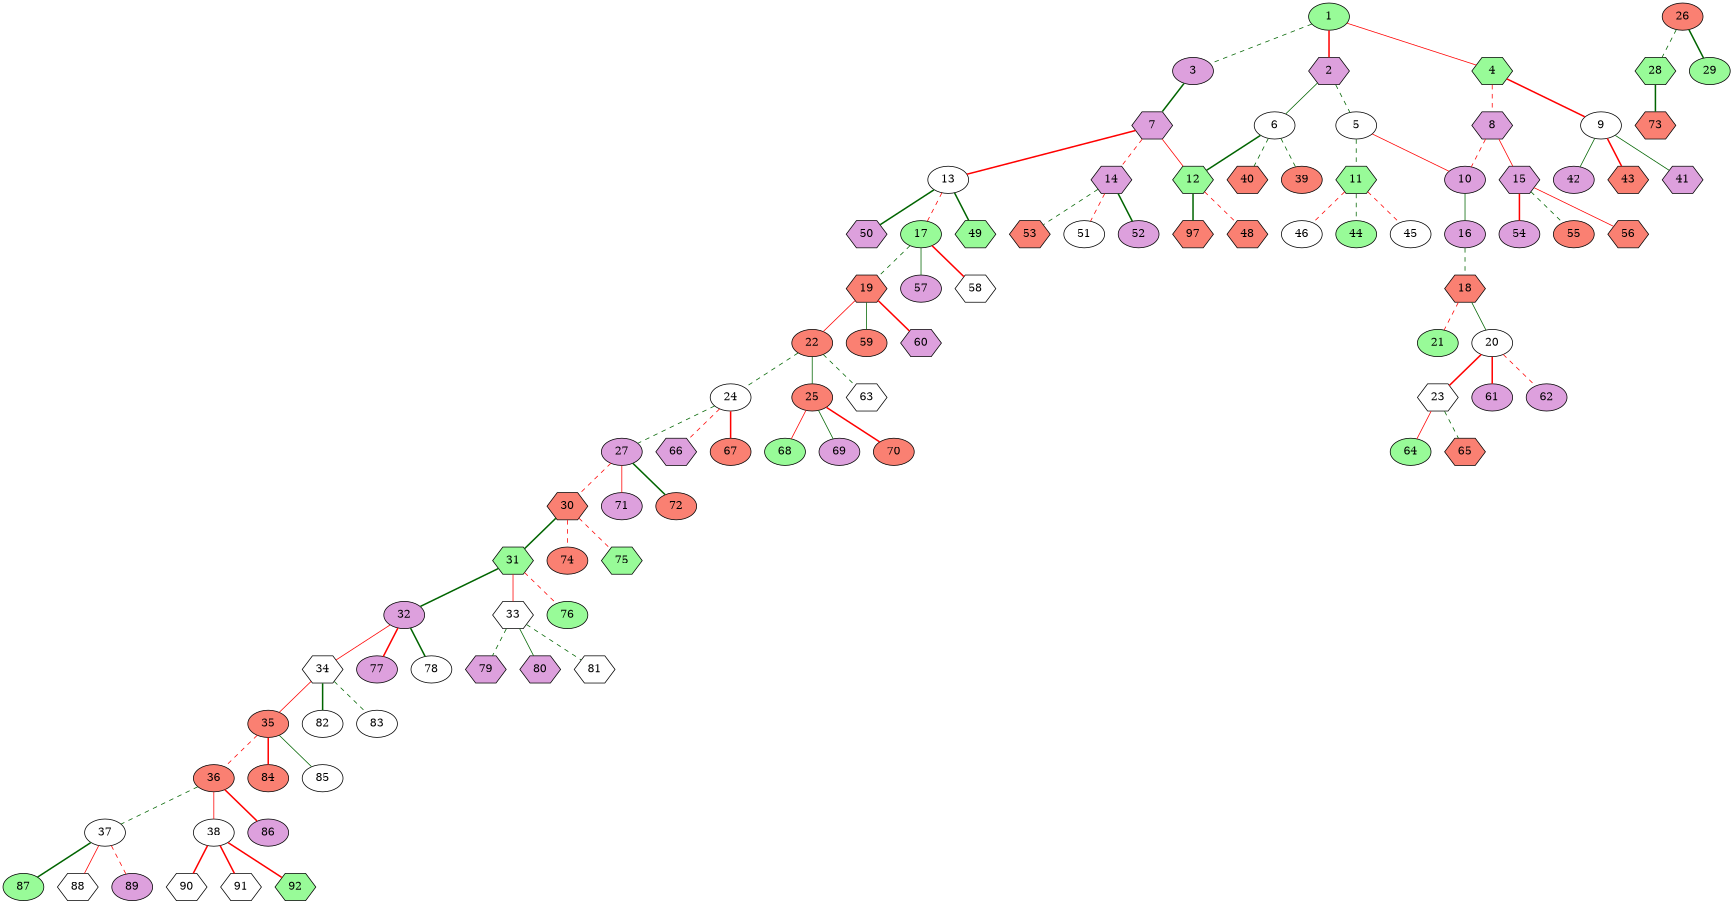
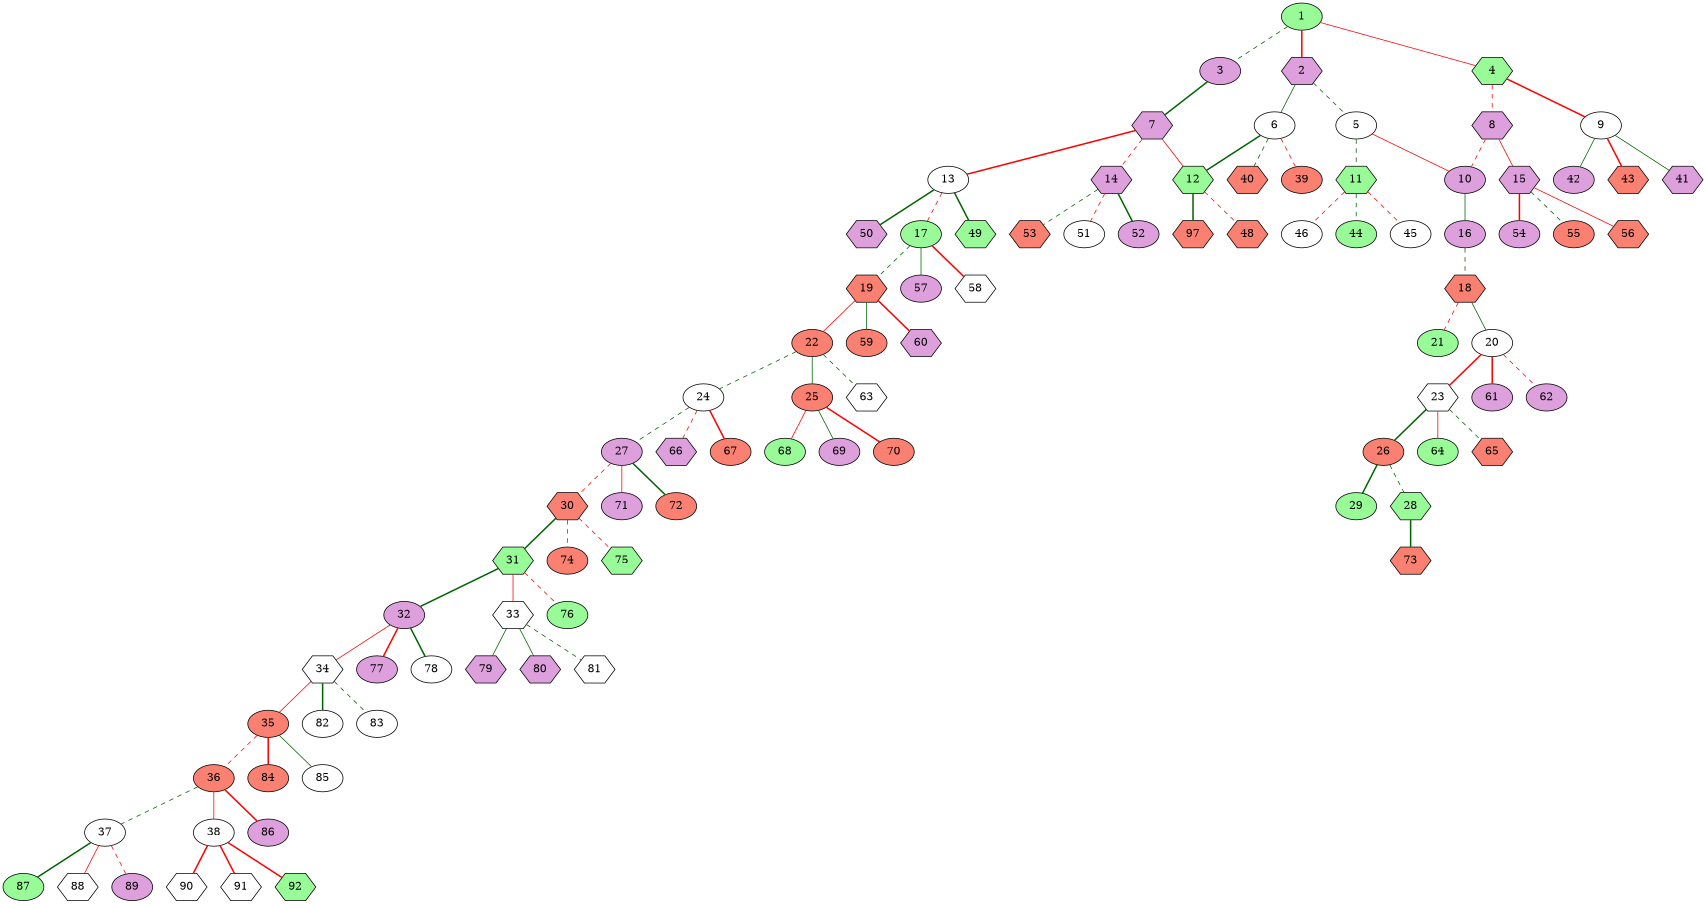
(1288, 153) -> (1288, 153)
none -> (1410, 425)
(499, 642) -> (499, 642)
